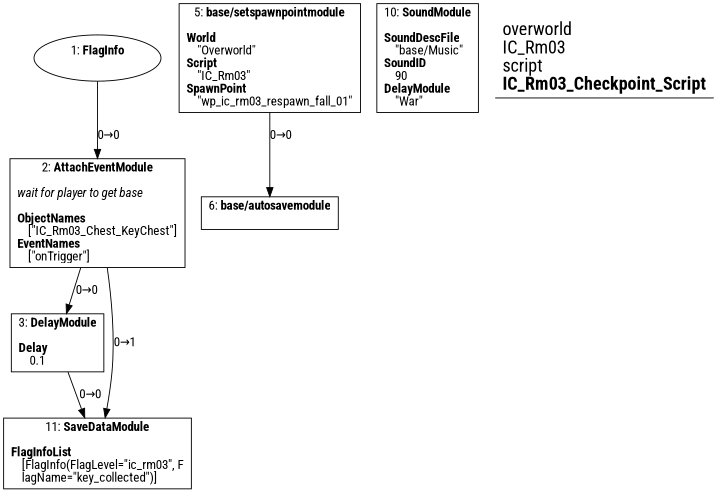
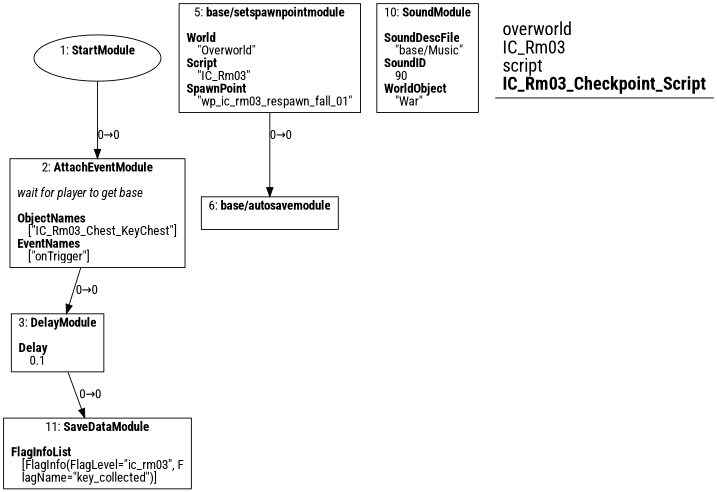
(103, 51) -> (103, 51)
(417, 89) -> (416, 89)
(113, 338) -> none
